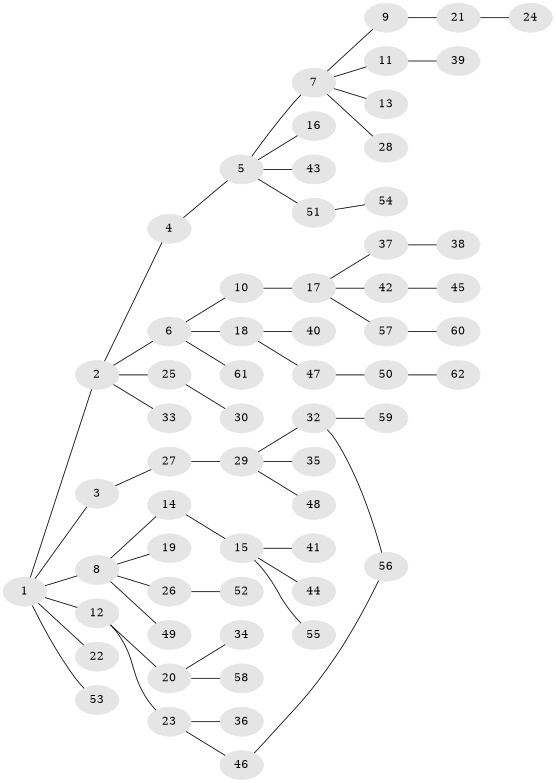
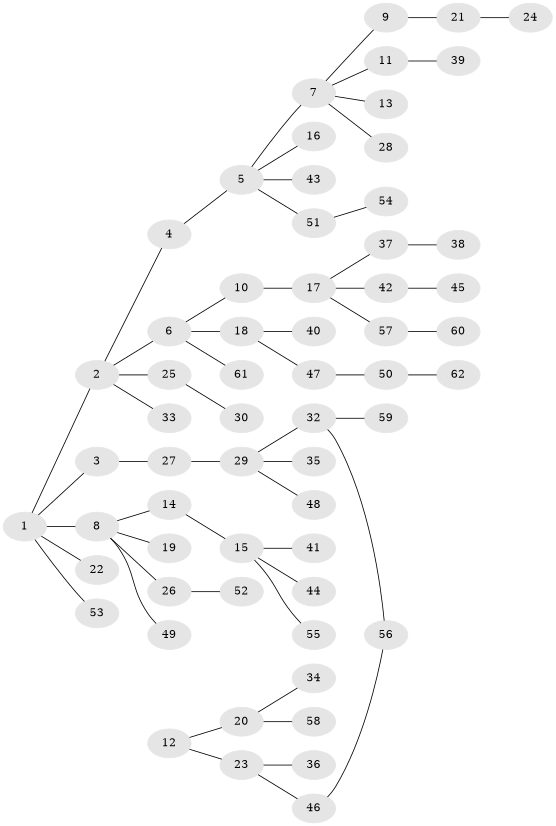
(61, 603) -> none
